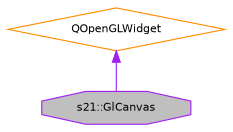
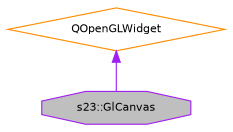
(116, 108) -> (116, 108)
